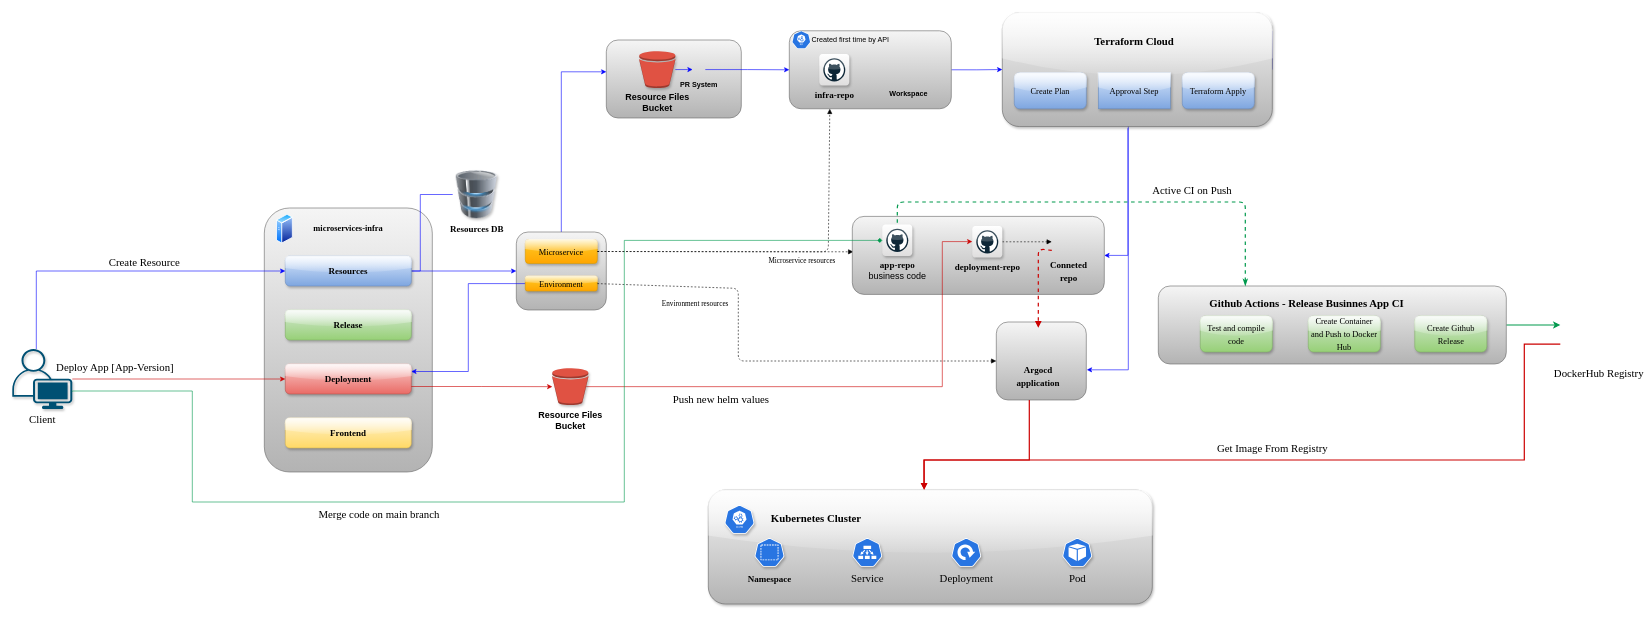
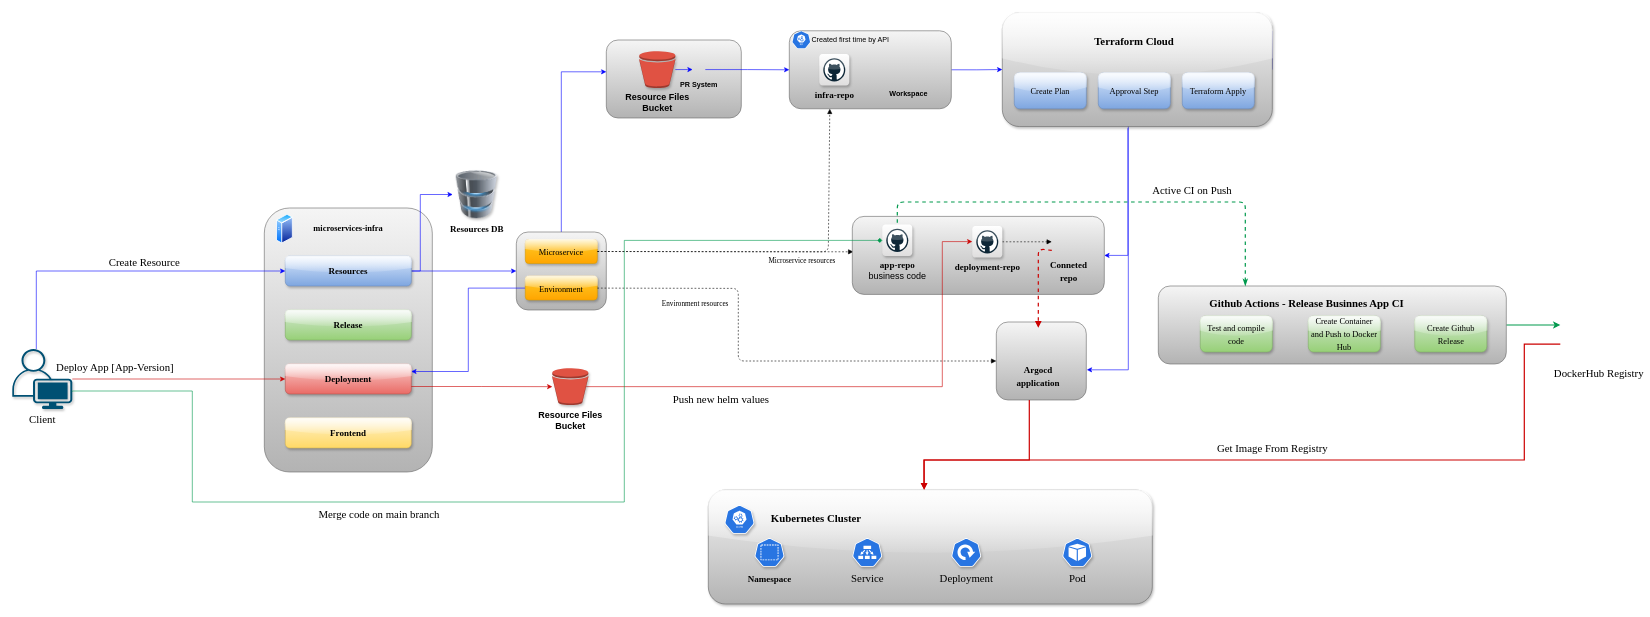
(1134, 91) -> (1134, 91)
(449, 194) -> (447, 194)
(561, 284) -> (561, 288)
